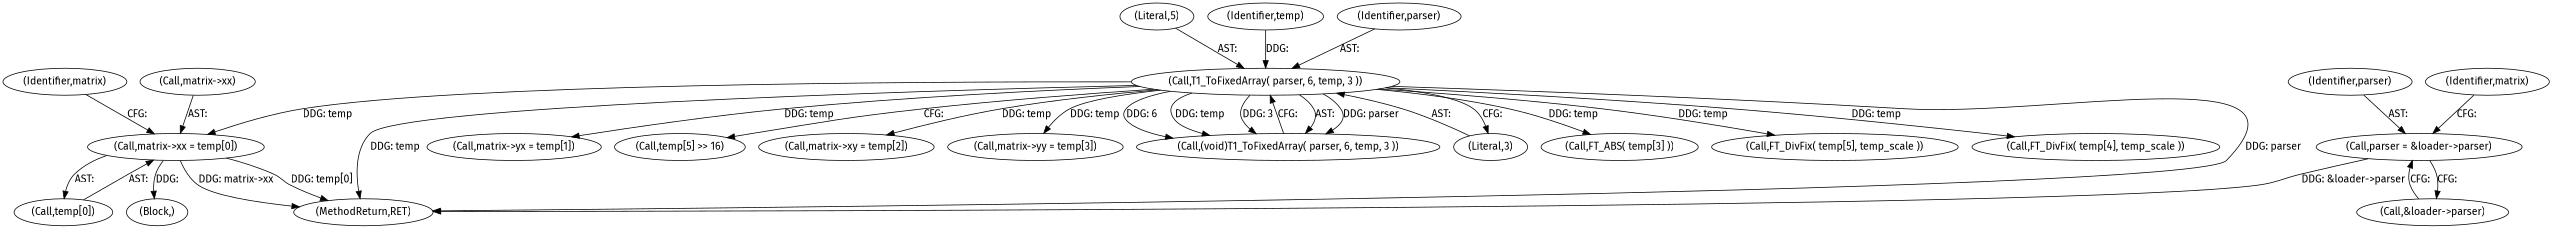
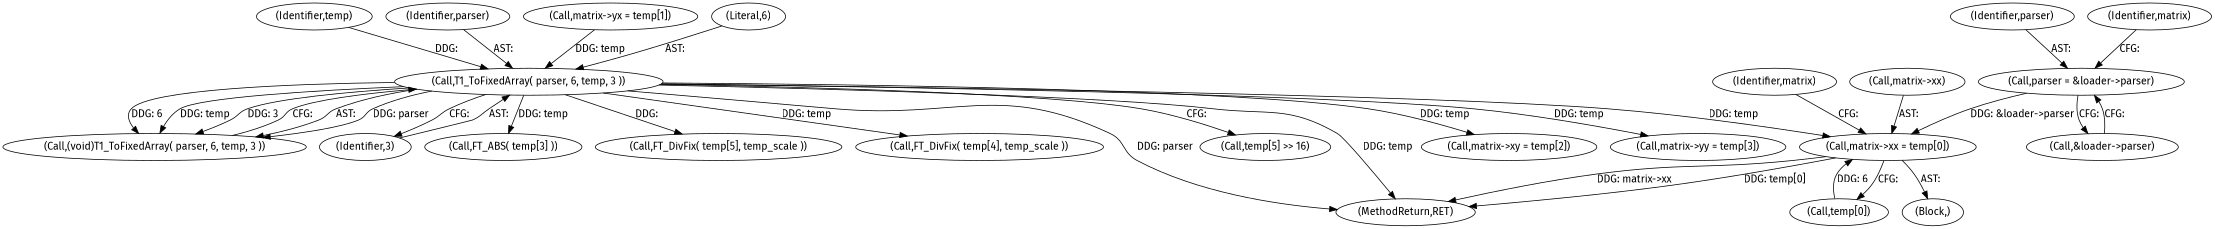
(1157, 16) -> (749, 16)
(859, 102) -> (573, 47)
(1703, 114) -> (648, 114)
(1491, 147) -> (365, 147)
(86, 180) -> (1890, 180)
(140, 180) -> (1853, 180)
(168, 180) -> (1932, 180)
(1406, 207) -> (1971, 108)
